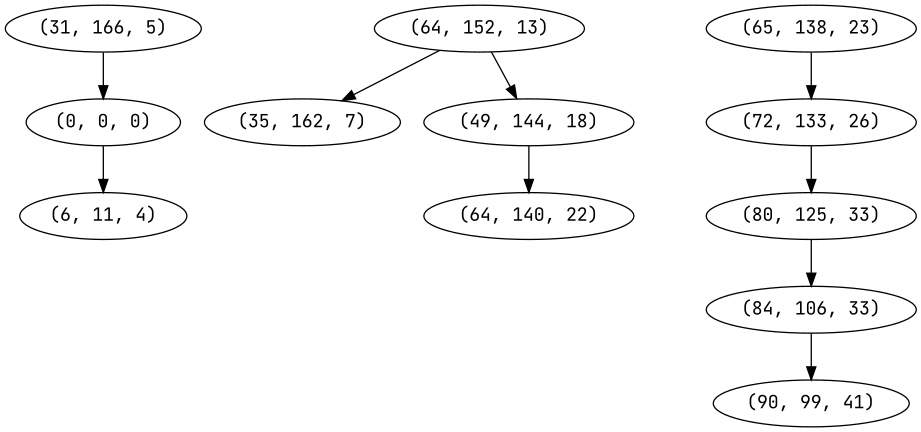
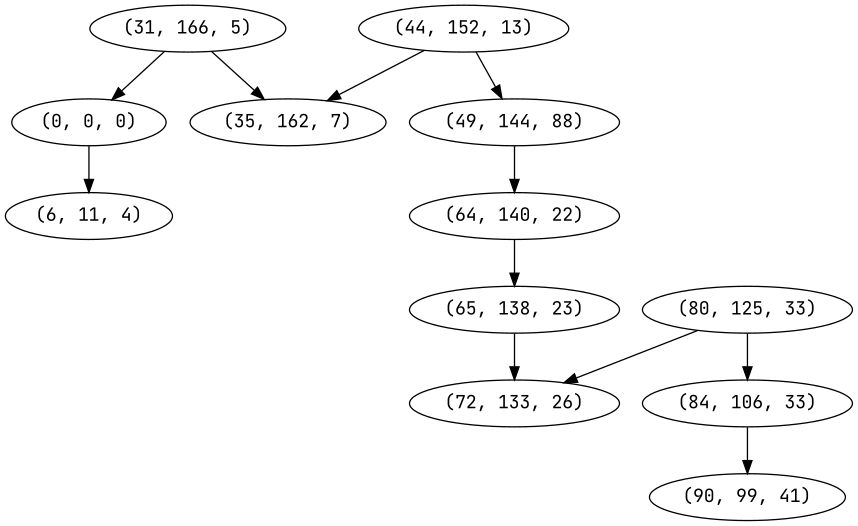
(479, 29) -> (464, 29)
none -> (233, 71)
(529, 122) -> (514, 122)
(811, 163) -> (637, 354)
none -> (514, 256)
